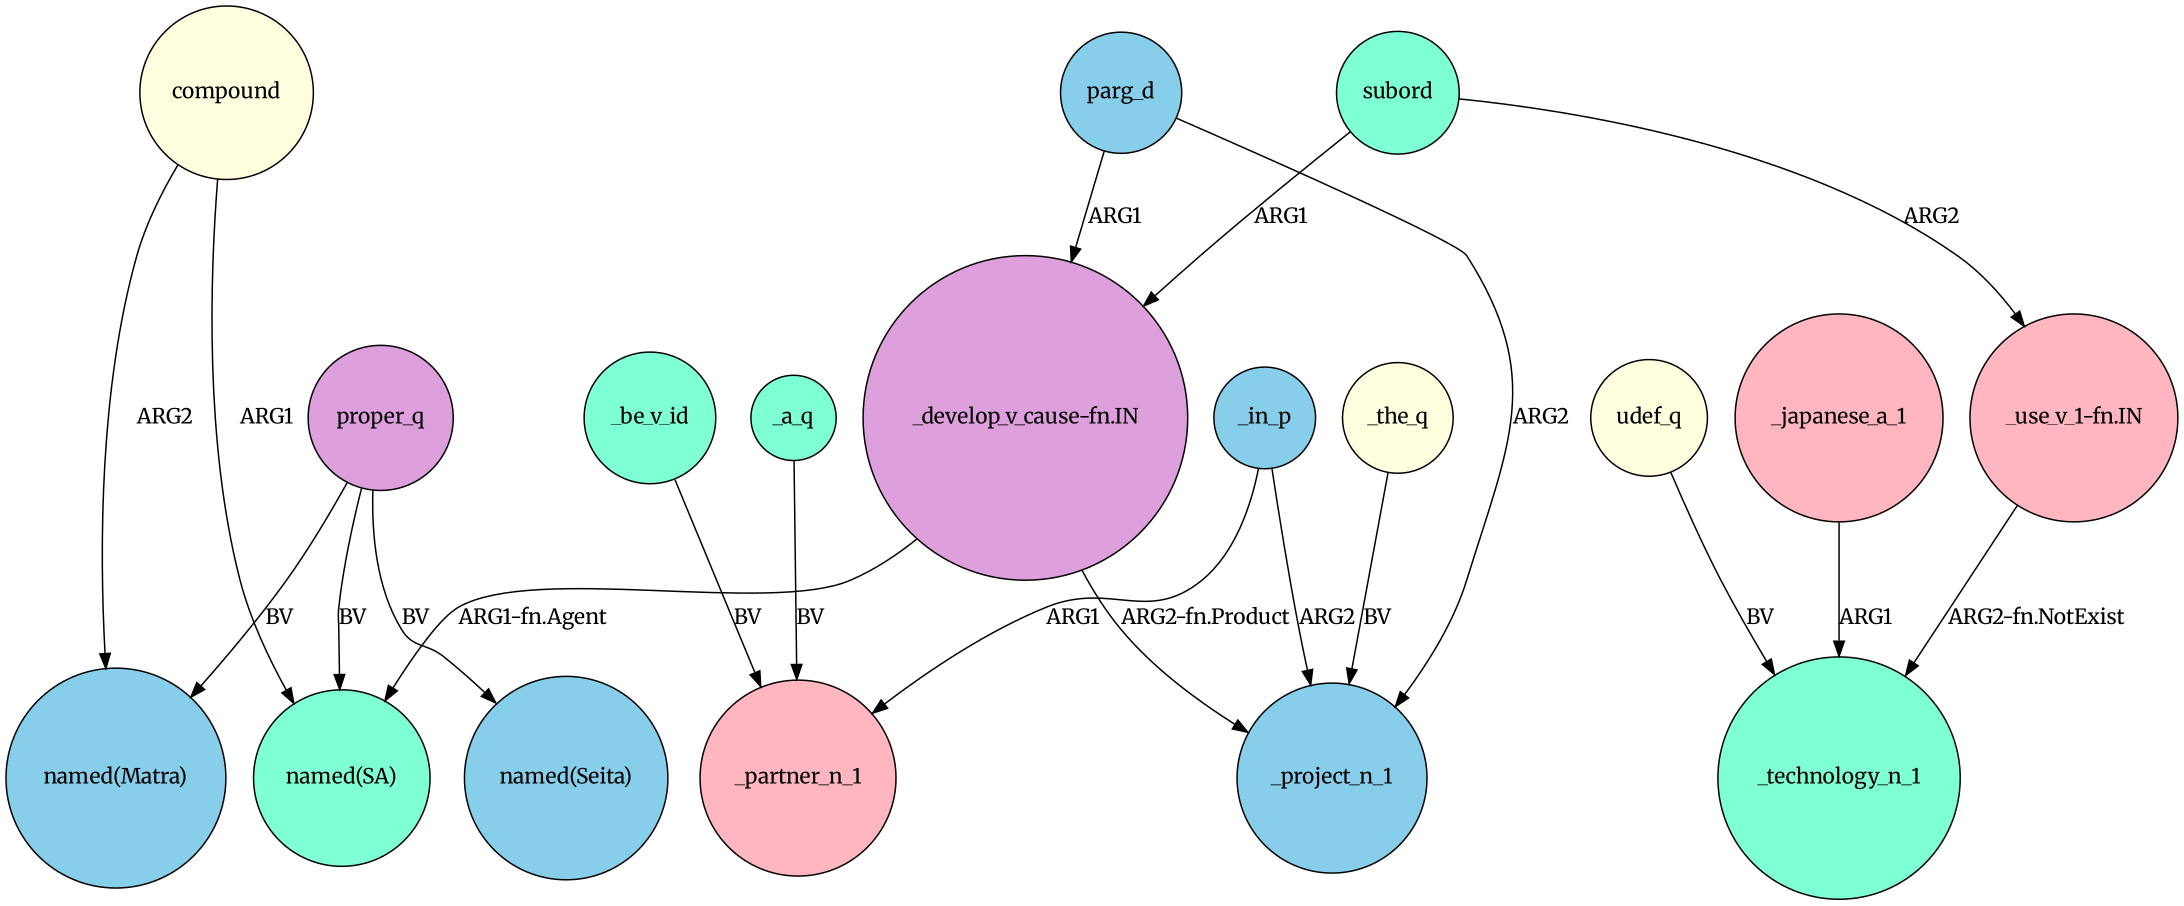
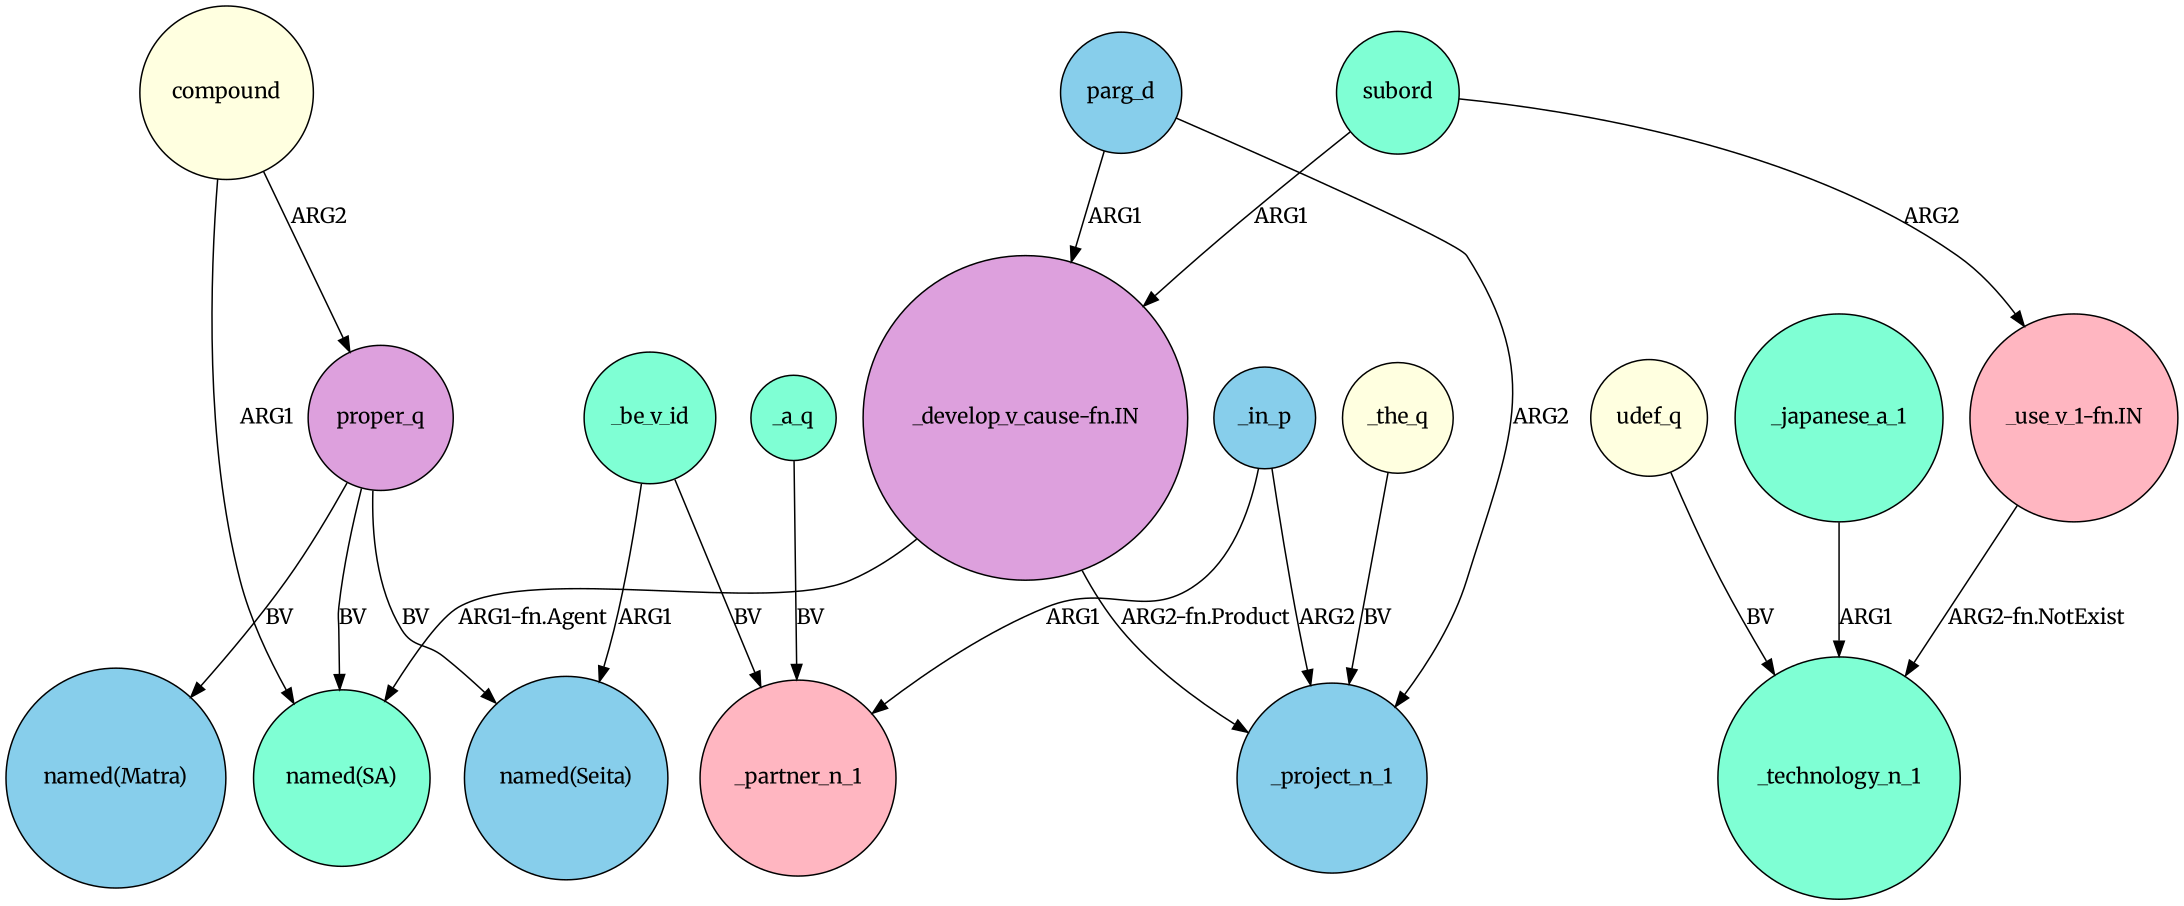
(110, 403) -> (303, 255)
(1839, 418) -> (1839, 418)
none -> (626, 576)
